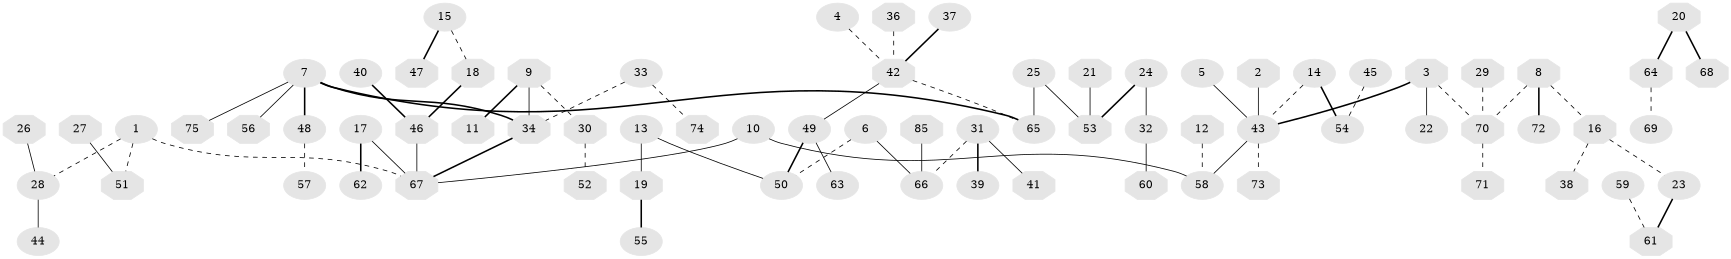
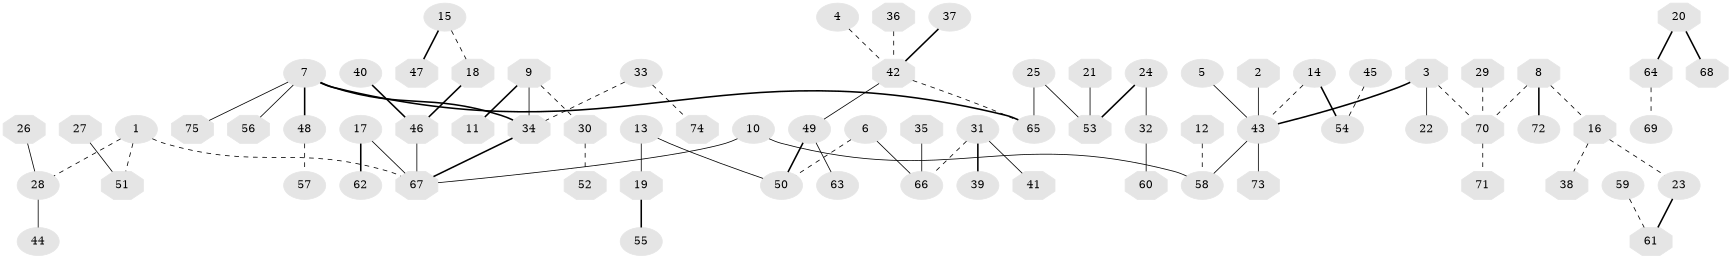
(922, 129) -> (922, 129)
(1258, 157) -> (1258, 157)
